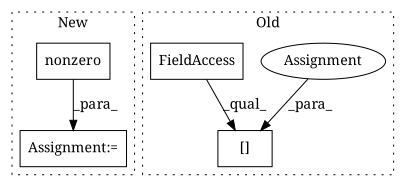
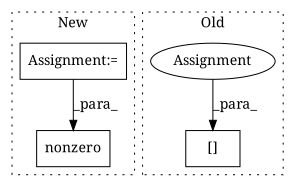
(197, 61) -> none
(73, 100) -> (73, 100)
